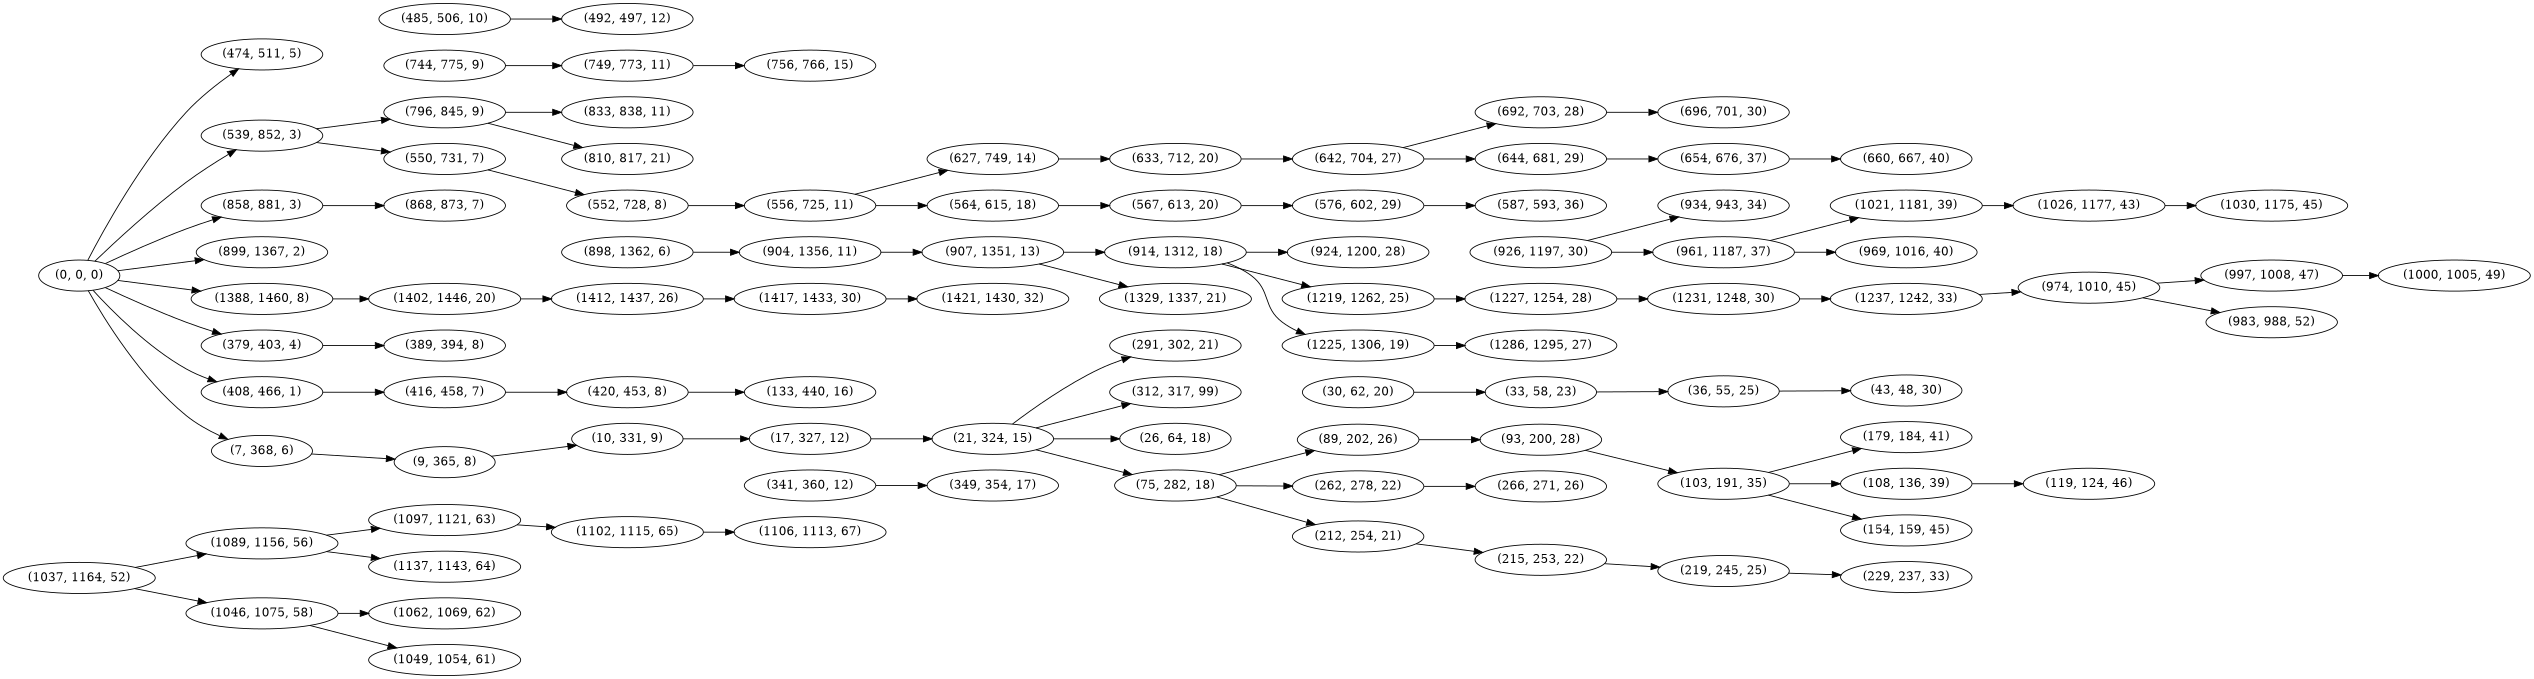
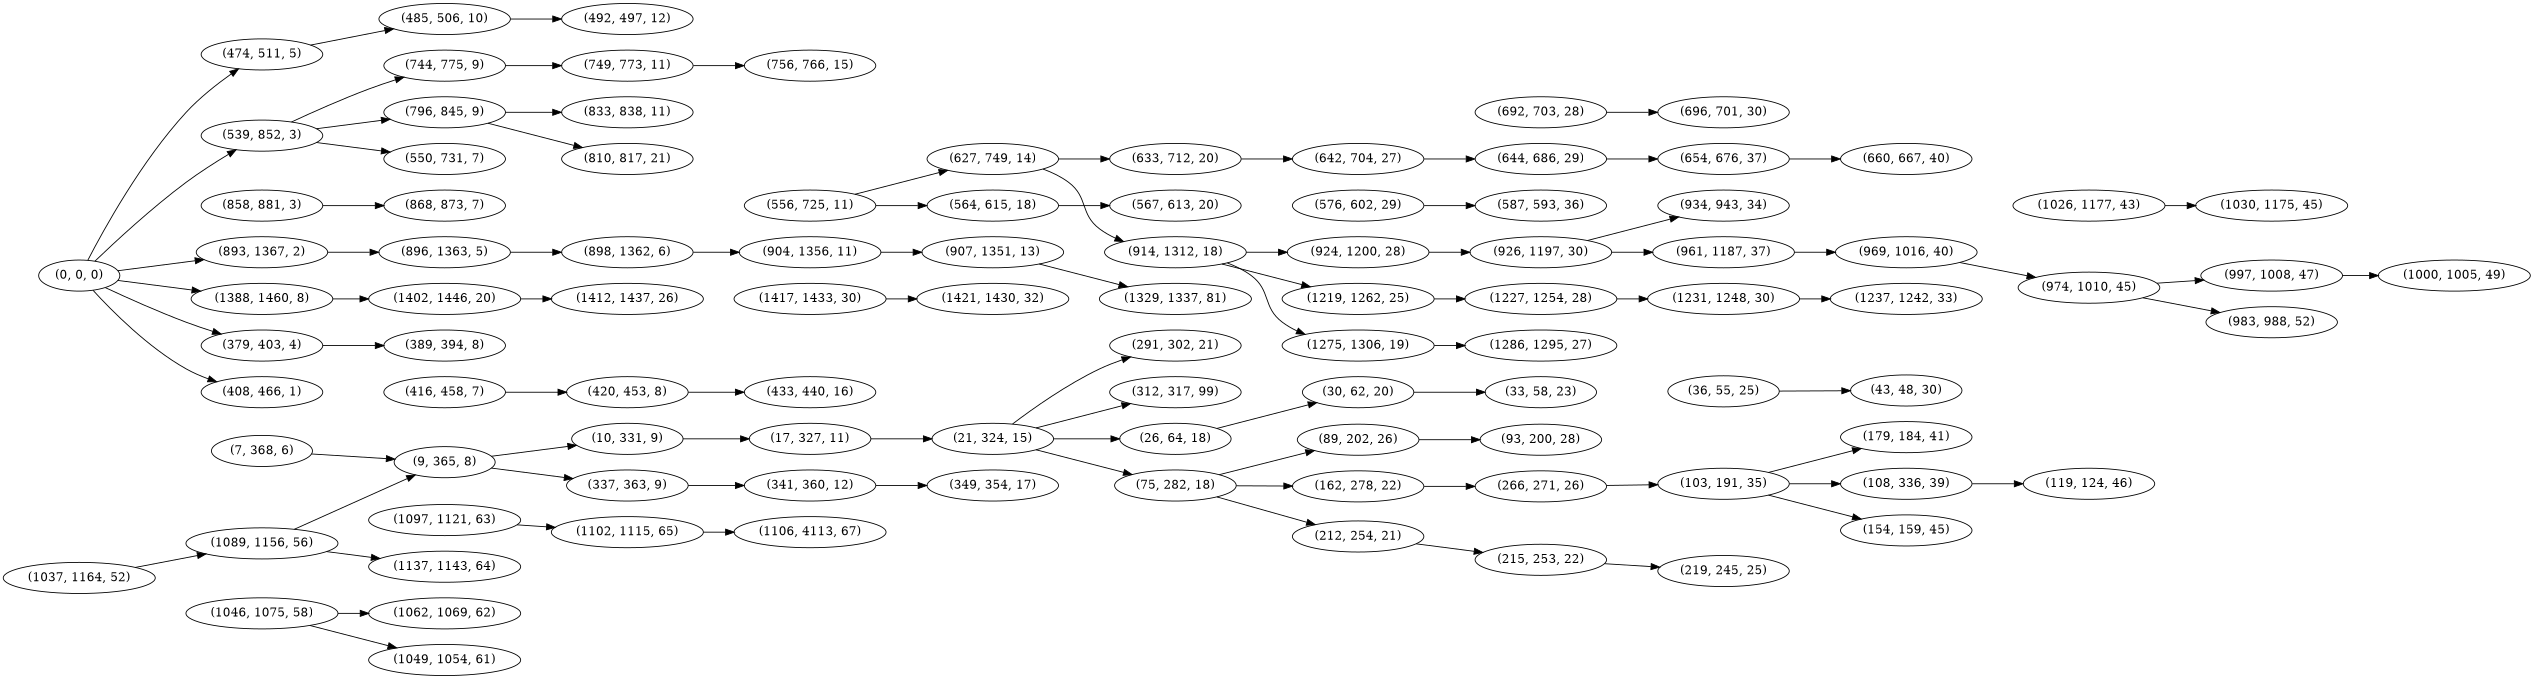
none -> (348, 38)
none -> (343, 99)
(1445, 137) -> none
(1541, 159) -> (1541, 159)
(627, 206) -> none
(1262, 206) -> none
(1906, 206) -> none
(158, 240) -> none
(262, 252) -> (262, 252)
none -> (445, 252)
(1080, 252) -> (1081, 198)
none -> (1445, 252)
(1995, 293) -> (1993, 269)
(714, 299) -> none
(1175, 299) -> (1175, 299)
(1358, 346) -> (1358, 346)
(144, 373) -> none
(349, 392) -> none
(810, 392) -> (810, 392)
(1628, 392) -> none
none -> (1263, 417)
(810, 439) -> (810, 439)
(1627, 460) -> (1628, 485)
(1906, 484) -> (1906, 484)
none -> (627, 486)
(1358, 486) -> (1358, 486)
(349, 532) -> (351, 504)
(810, 532) -> (810, 532)
(1906, 577) -> none
(166, 595) -> none
